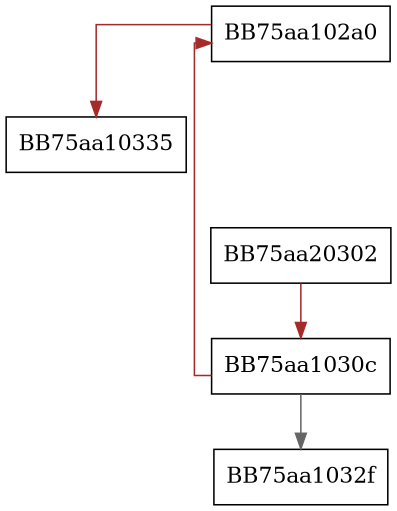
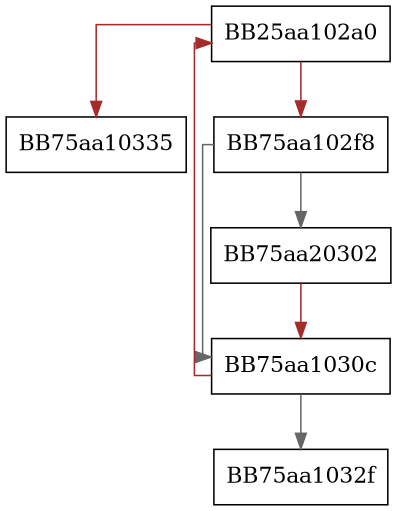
(301, 34) -> (301, 34)
none -> (301, 145)
